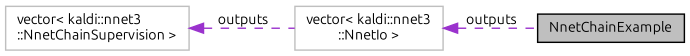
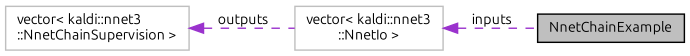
(490, 20) -> (490, 20)
